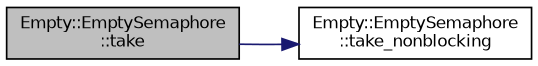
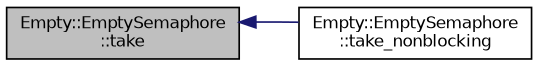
(261, 44) -> (277, 22)
